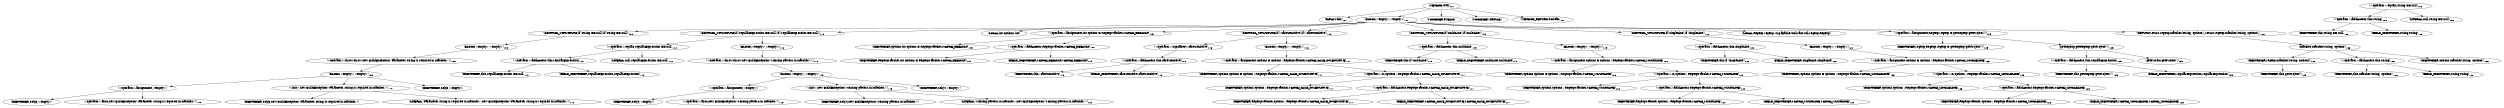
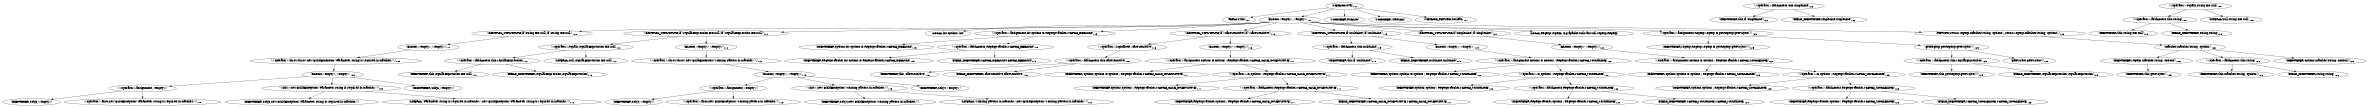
(1697, 40) -> none
